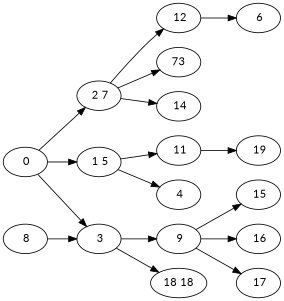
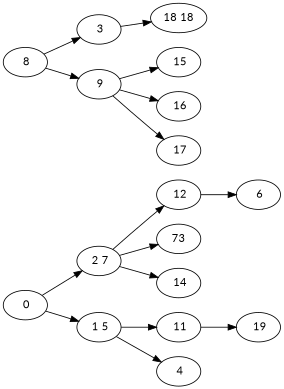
(59, 197) -> none
(135, 239) -> (58, 72)
